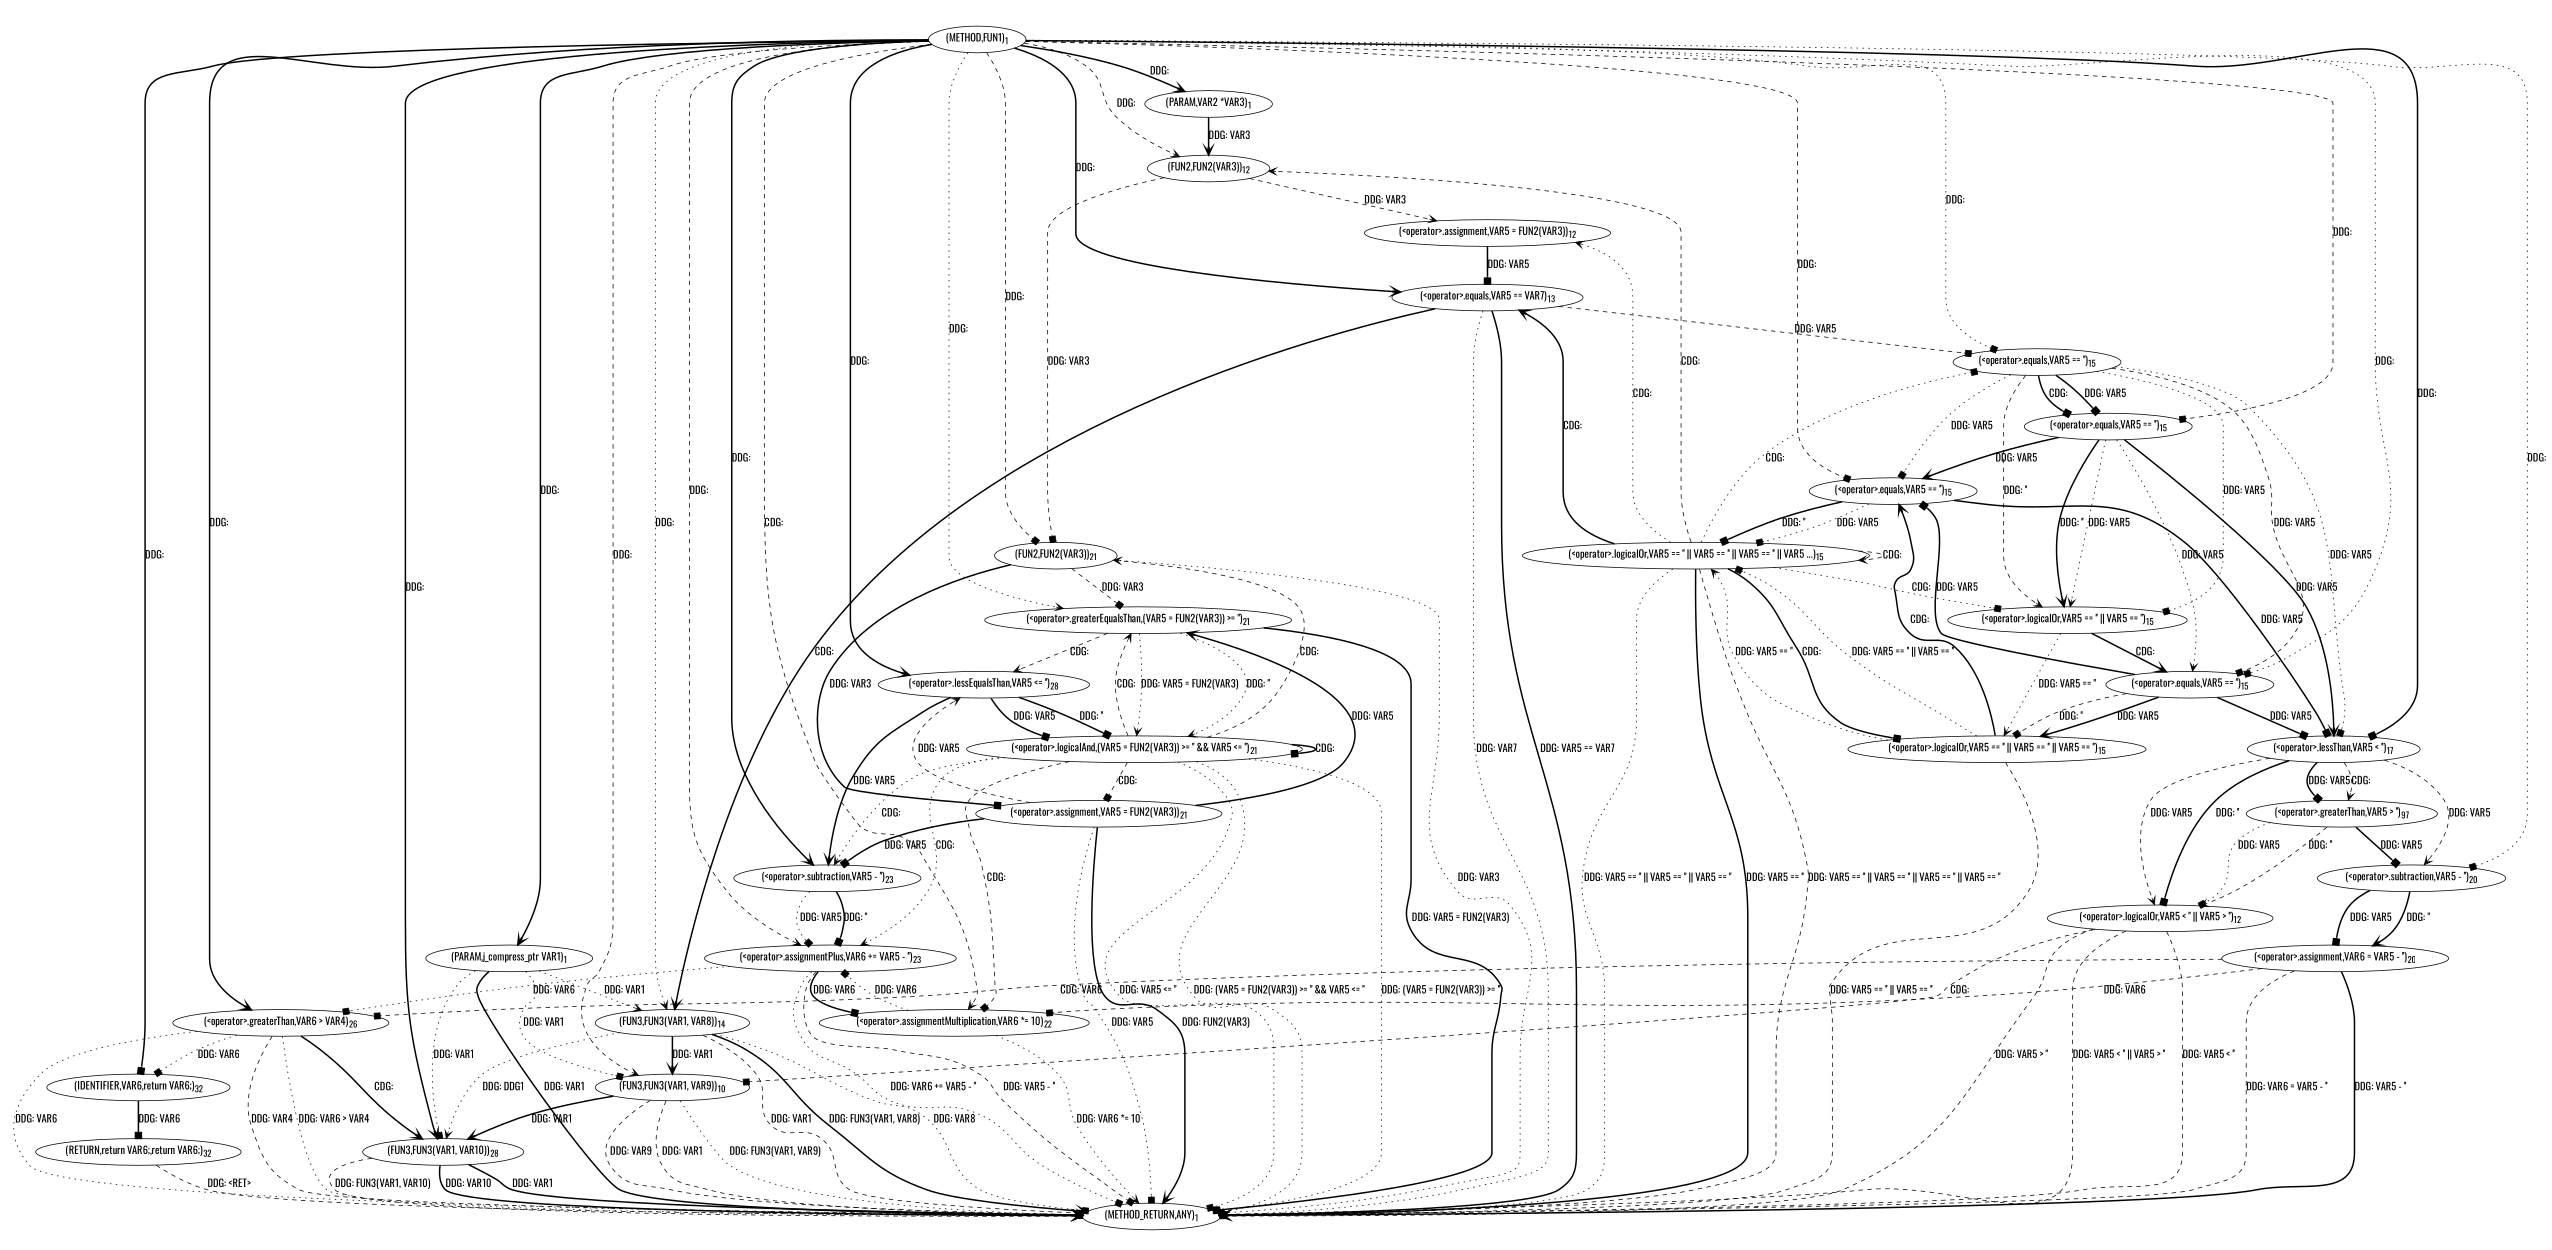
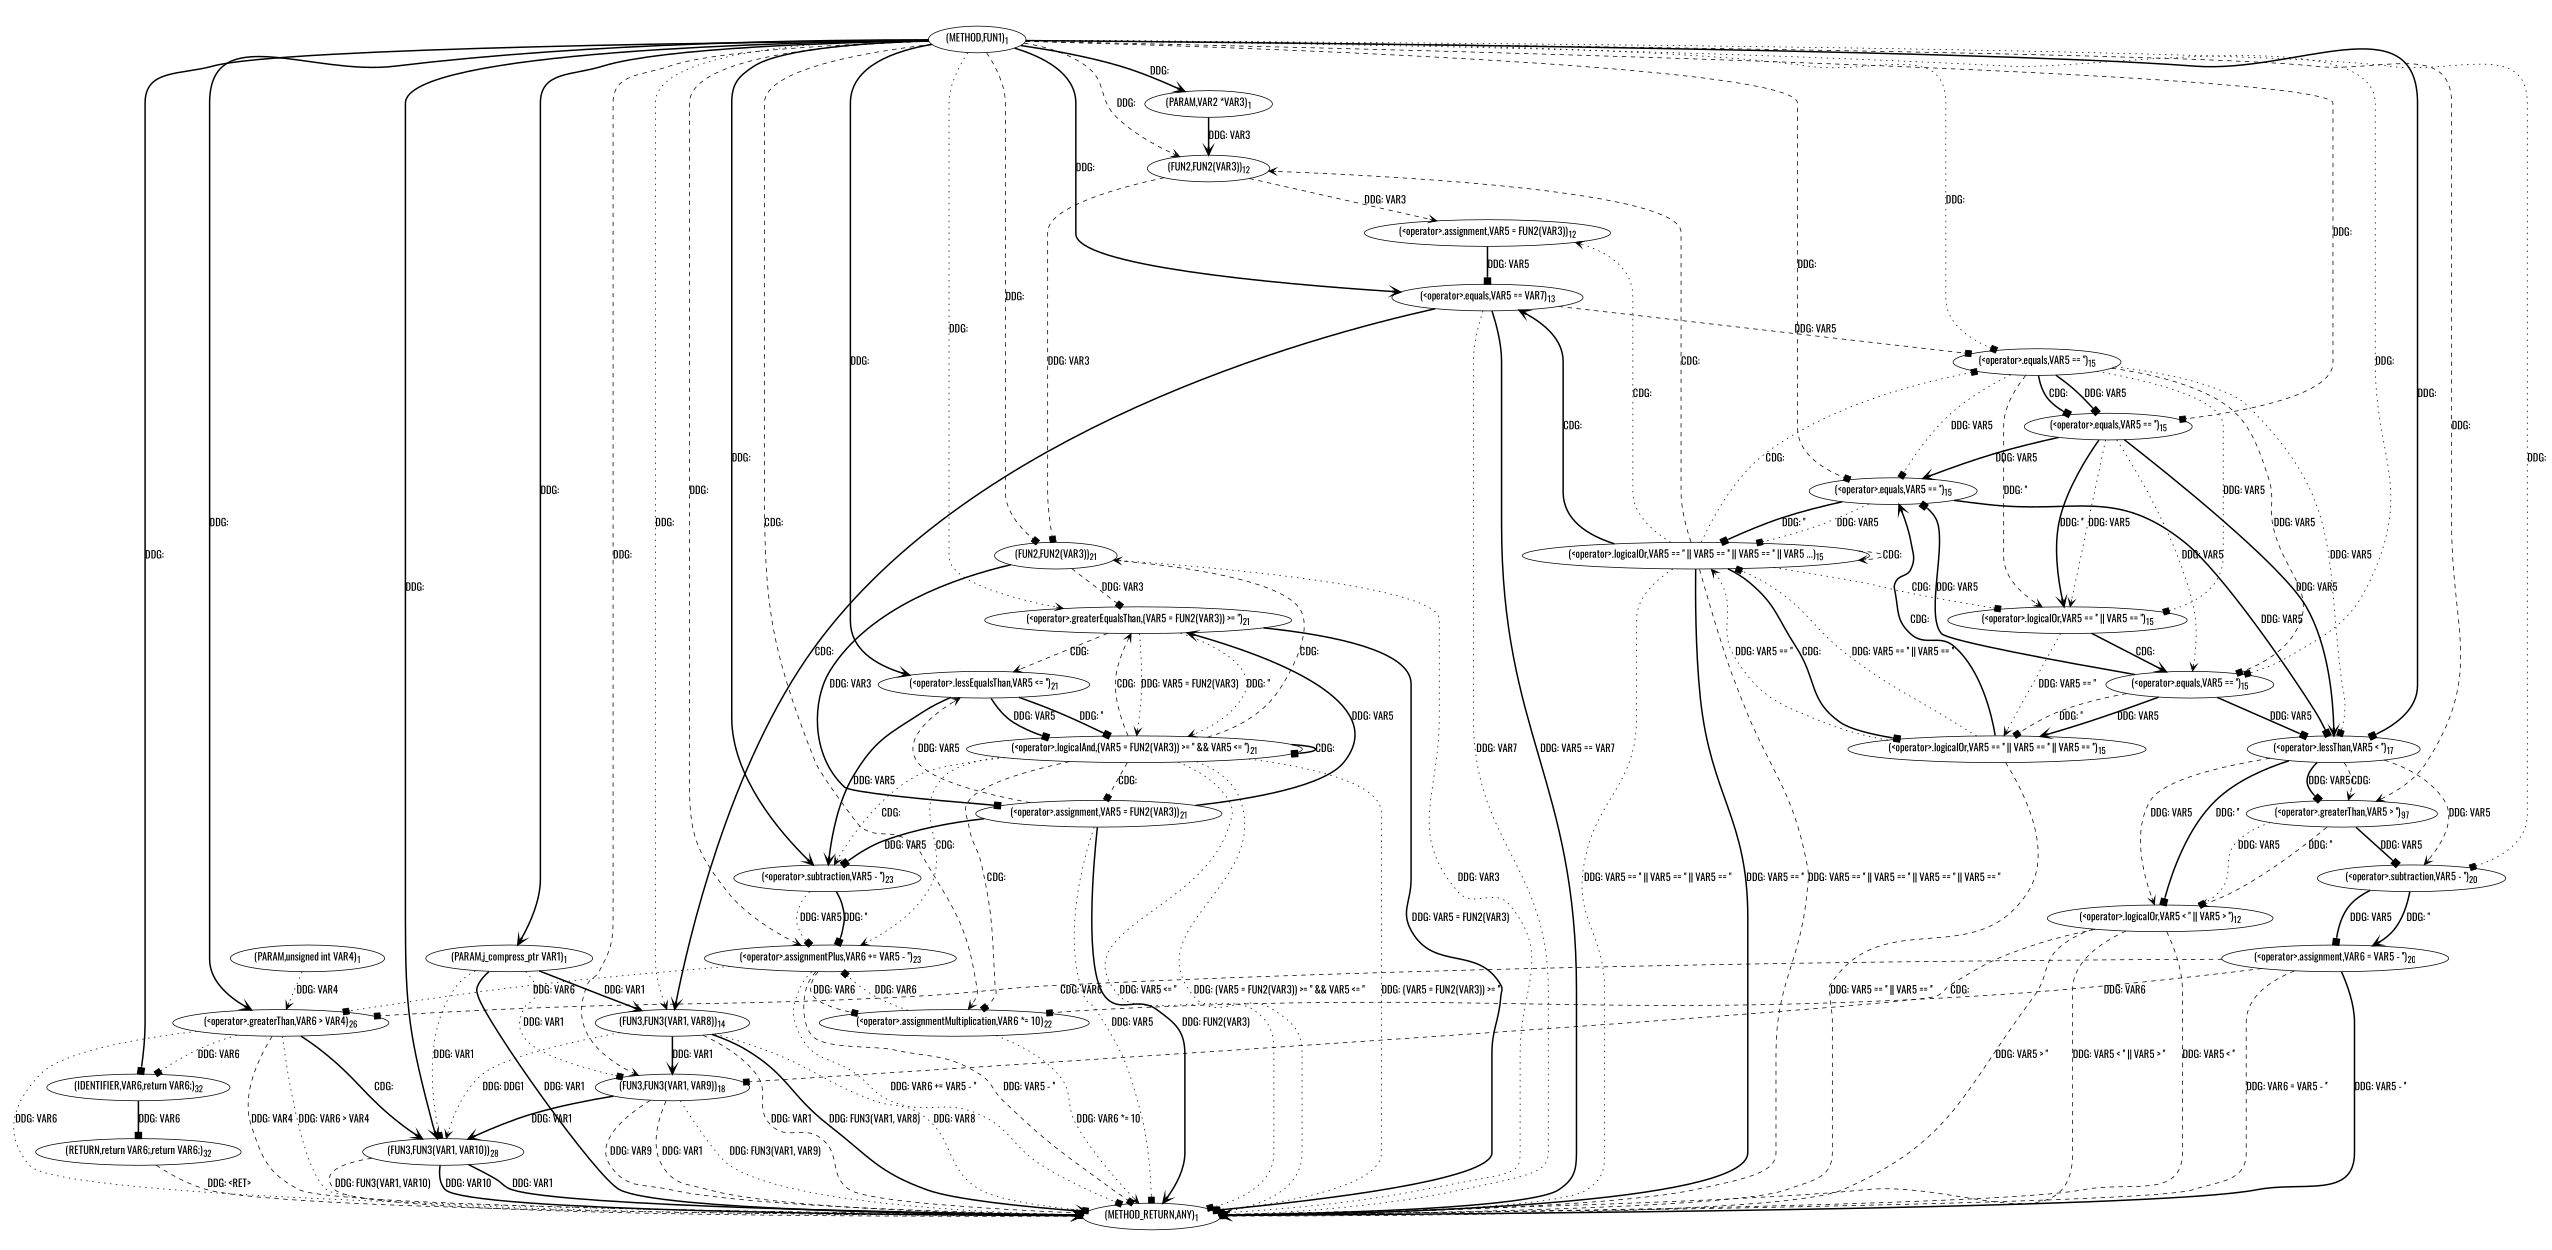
none -> (2452, 120)
(1055, 684) -> (1055, 684)
none -> (308, 958)
(592, 991) -> (592, 991)
(813, 996) -> (813, 996)
(722, 1086) -> (722, 1086)
